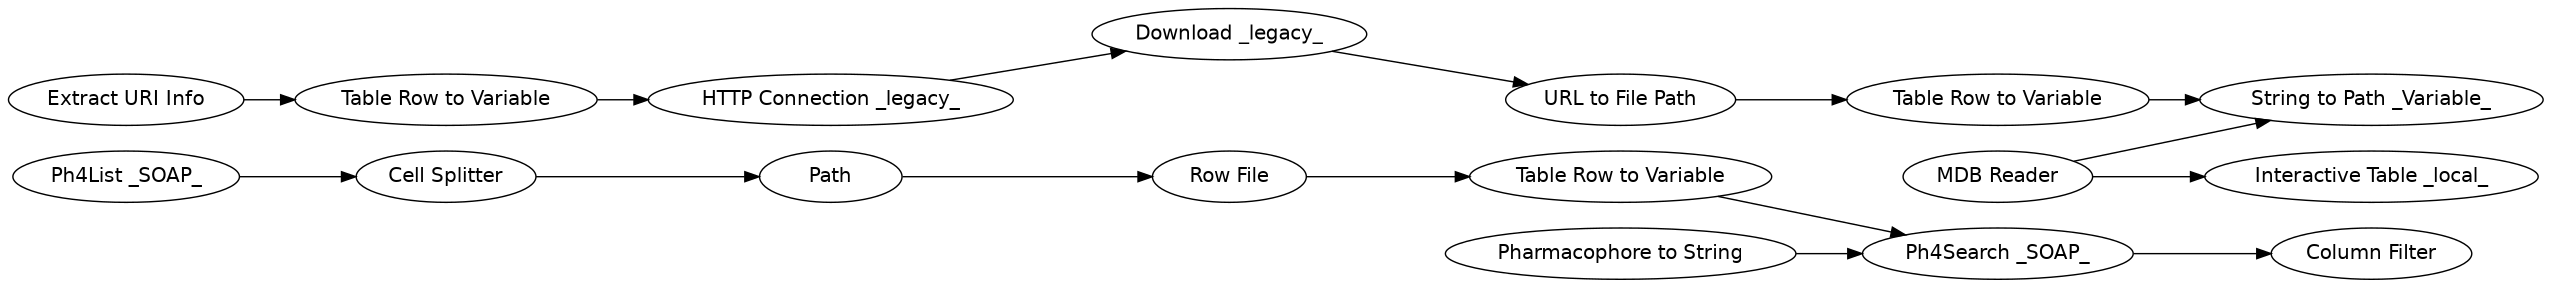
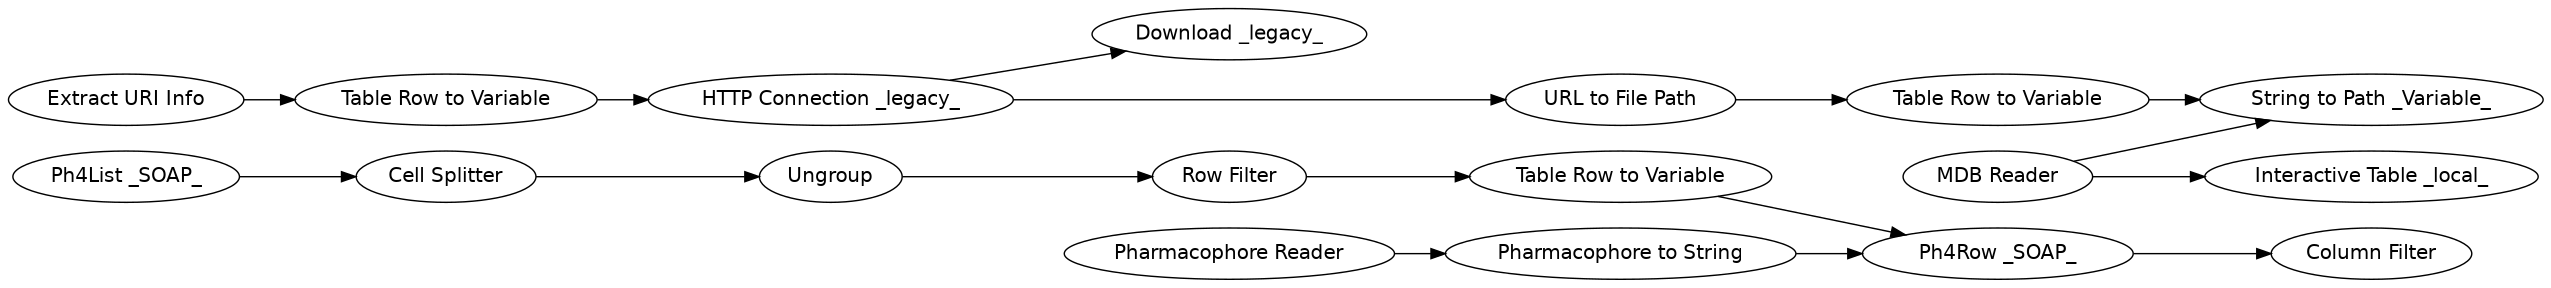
(1423, 67) -> (1252, 100)
(831, 177) -> (831, 177)
(1229, 177) -> (1229, 177)
none -> (1229, 254)
(1998, 254) -> (1998, 254)
